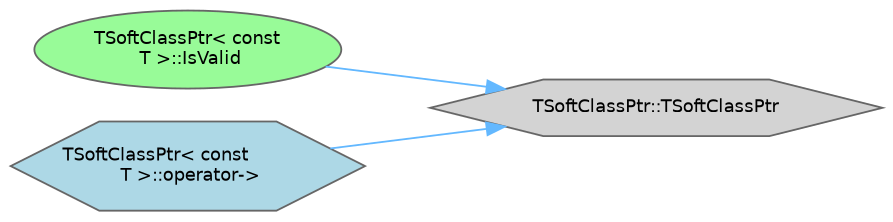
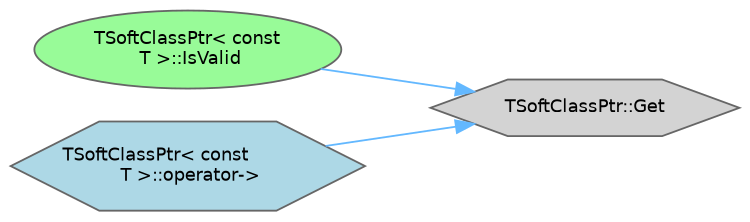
(656, 108) -> (585, 108)
